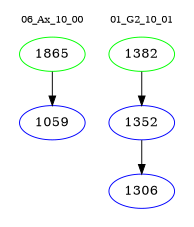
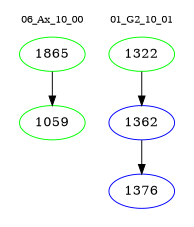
(142, 54) -> (142, 54)
(52, 123) -> (52, 123)
(142, 123) -> (142, 123)
(142, 191) -> (142, 191)
